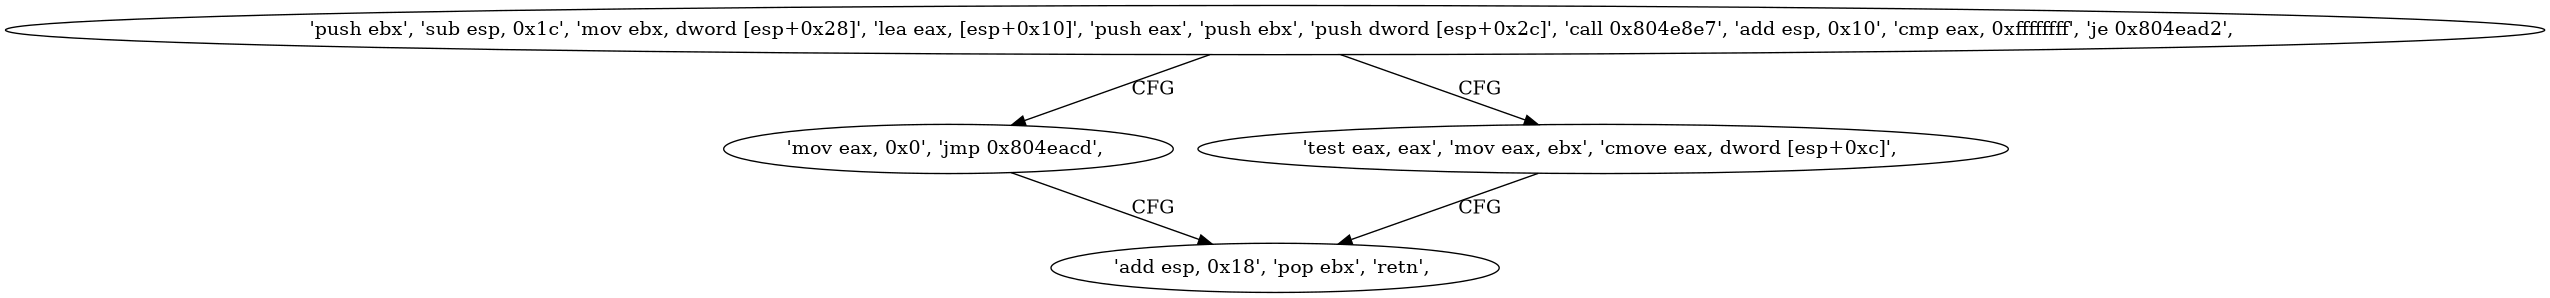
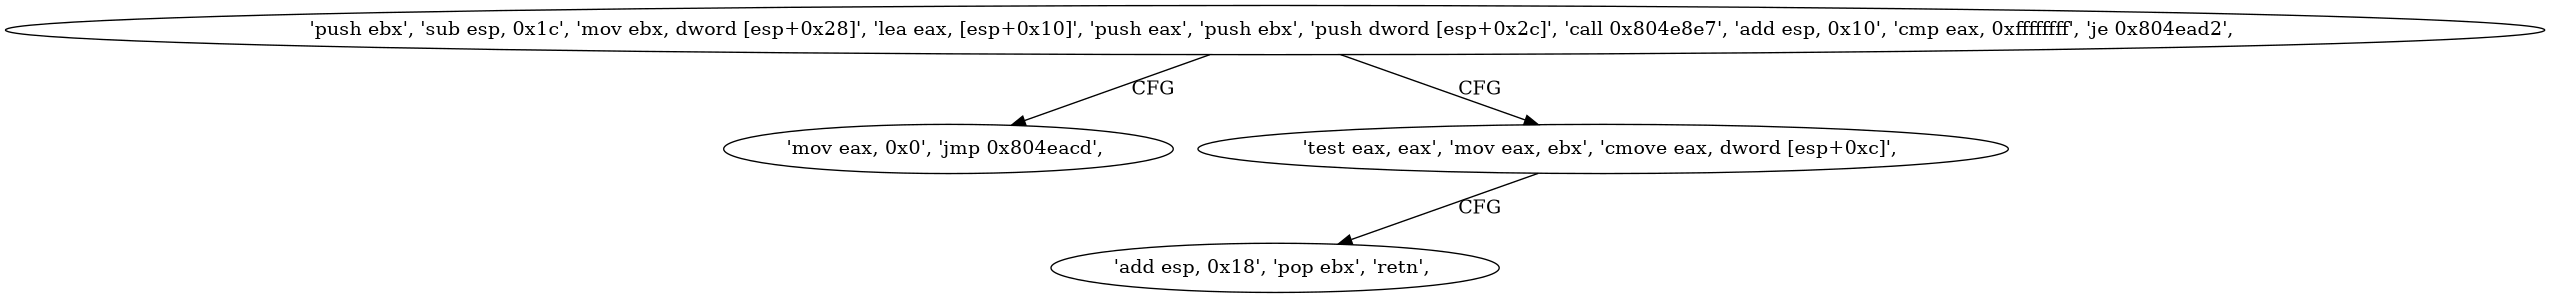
(1105, 206) -> none
